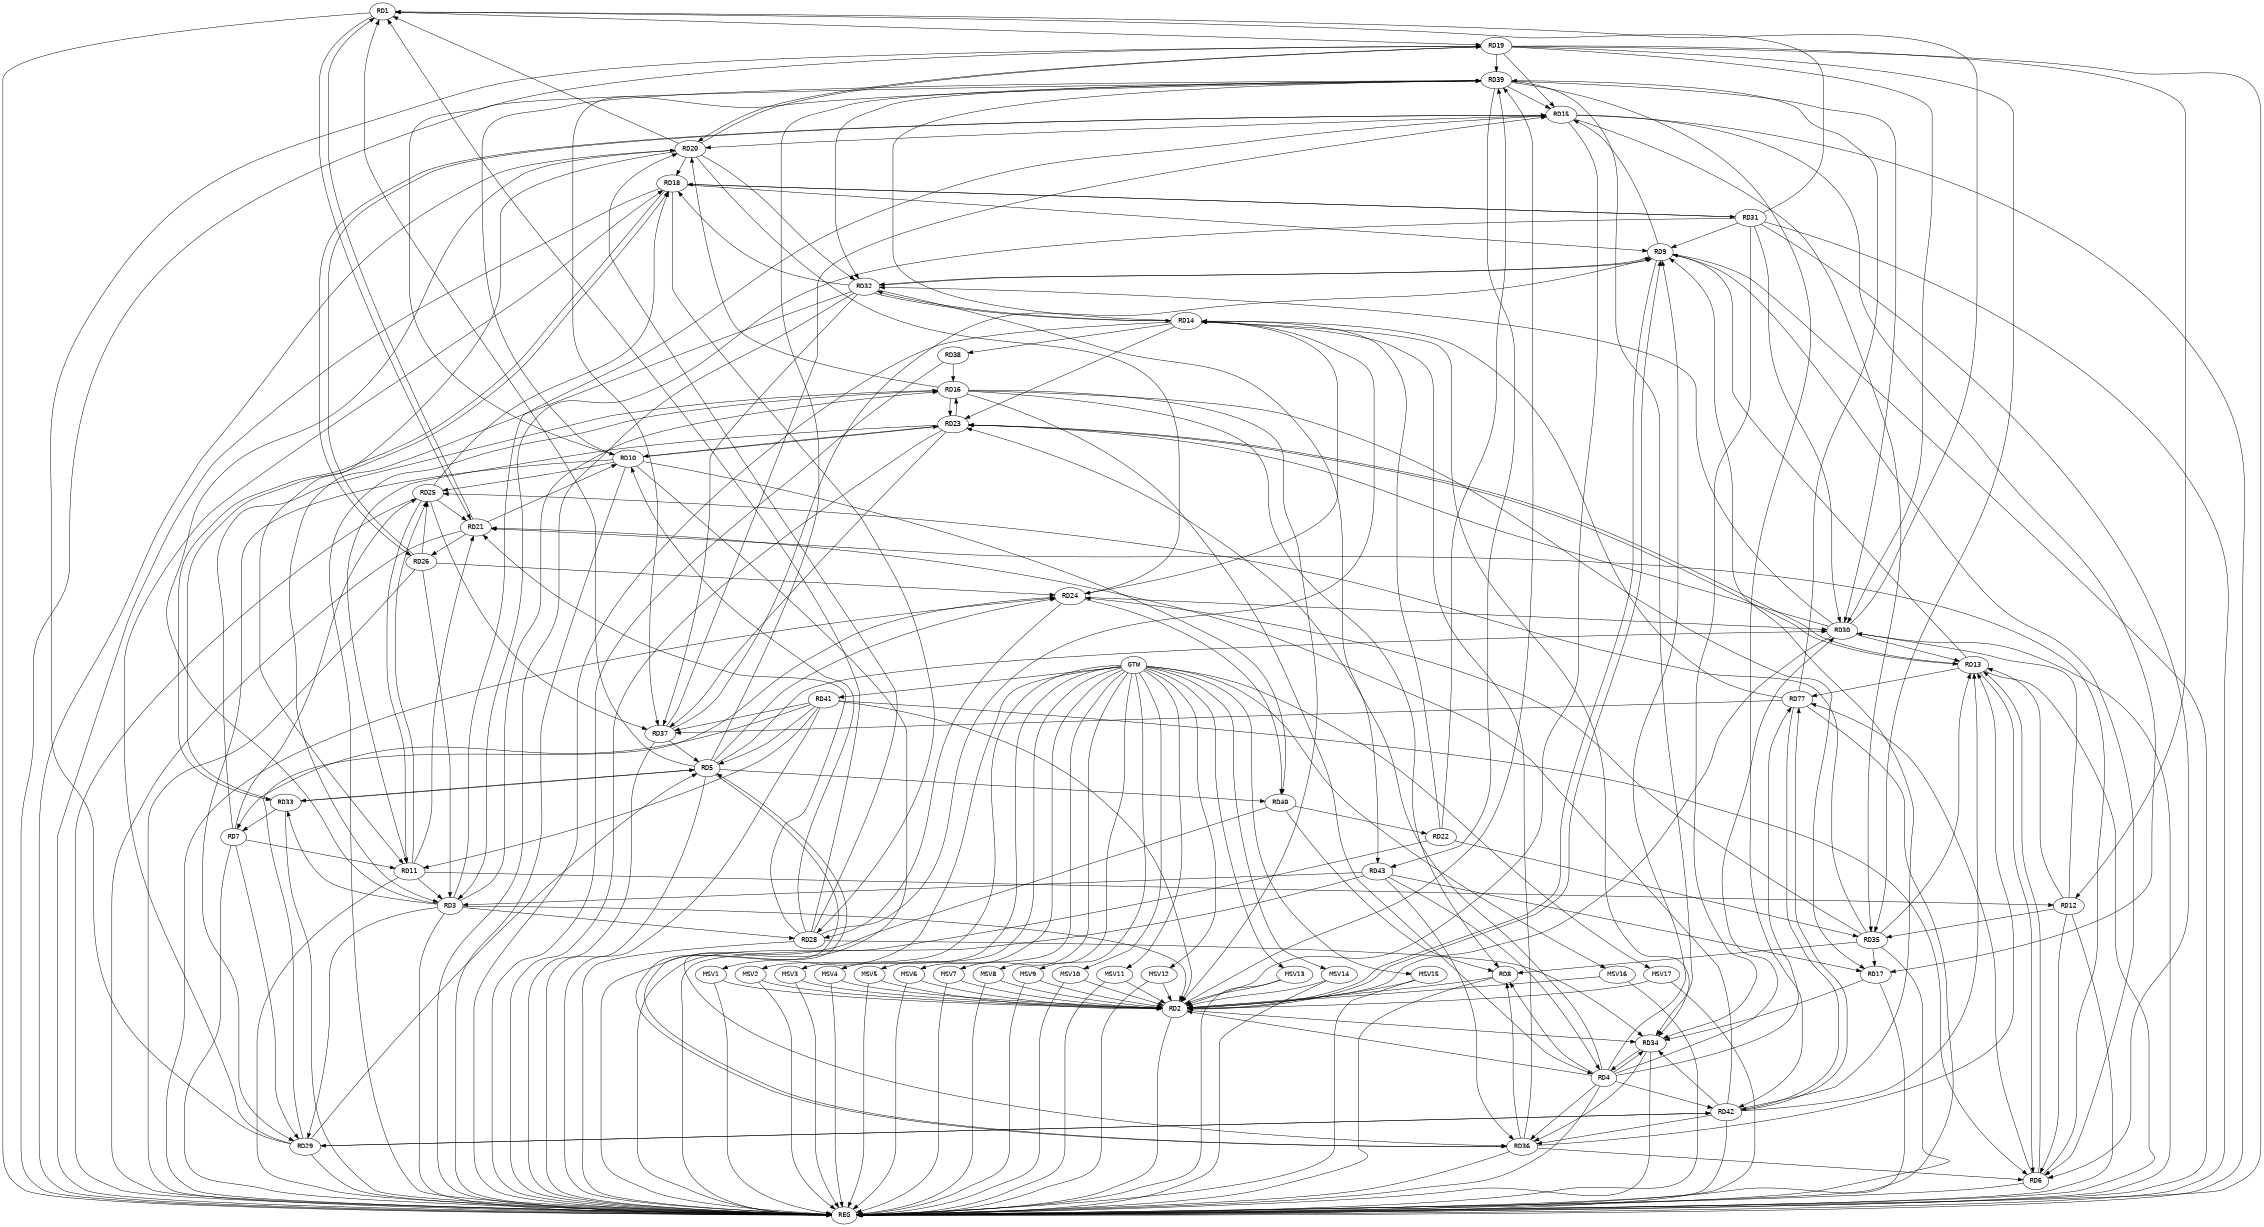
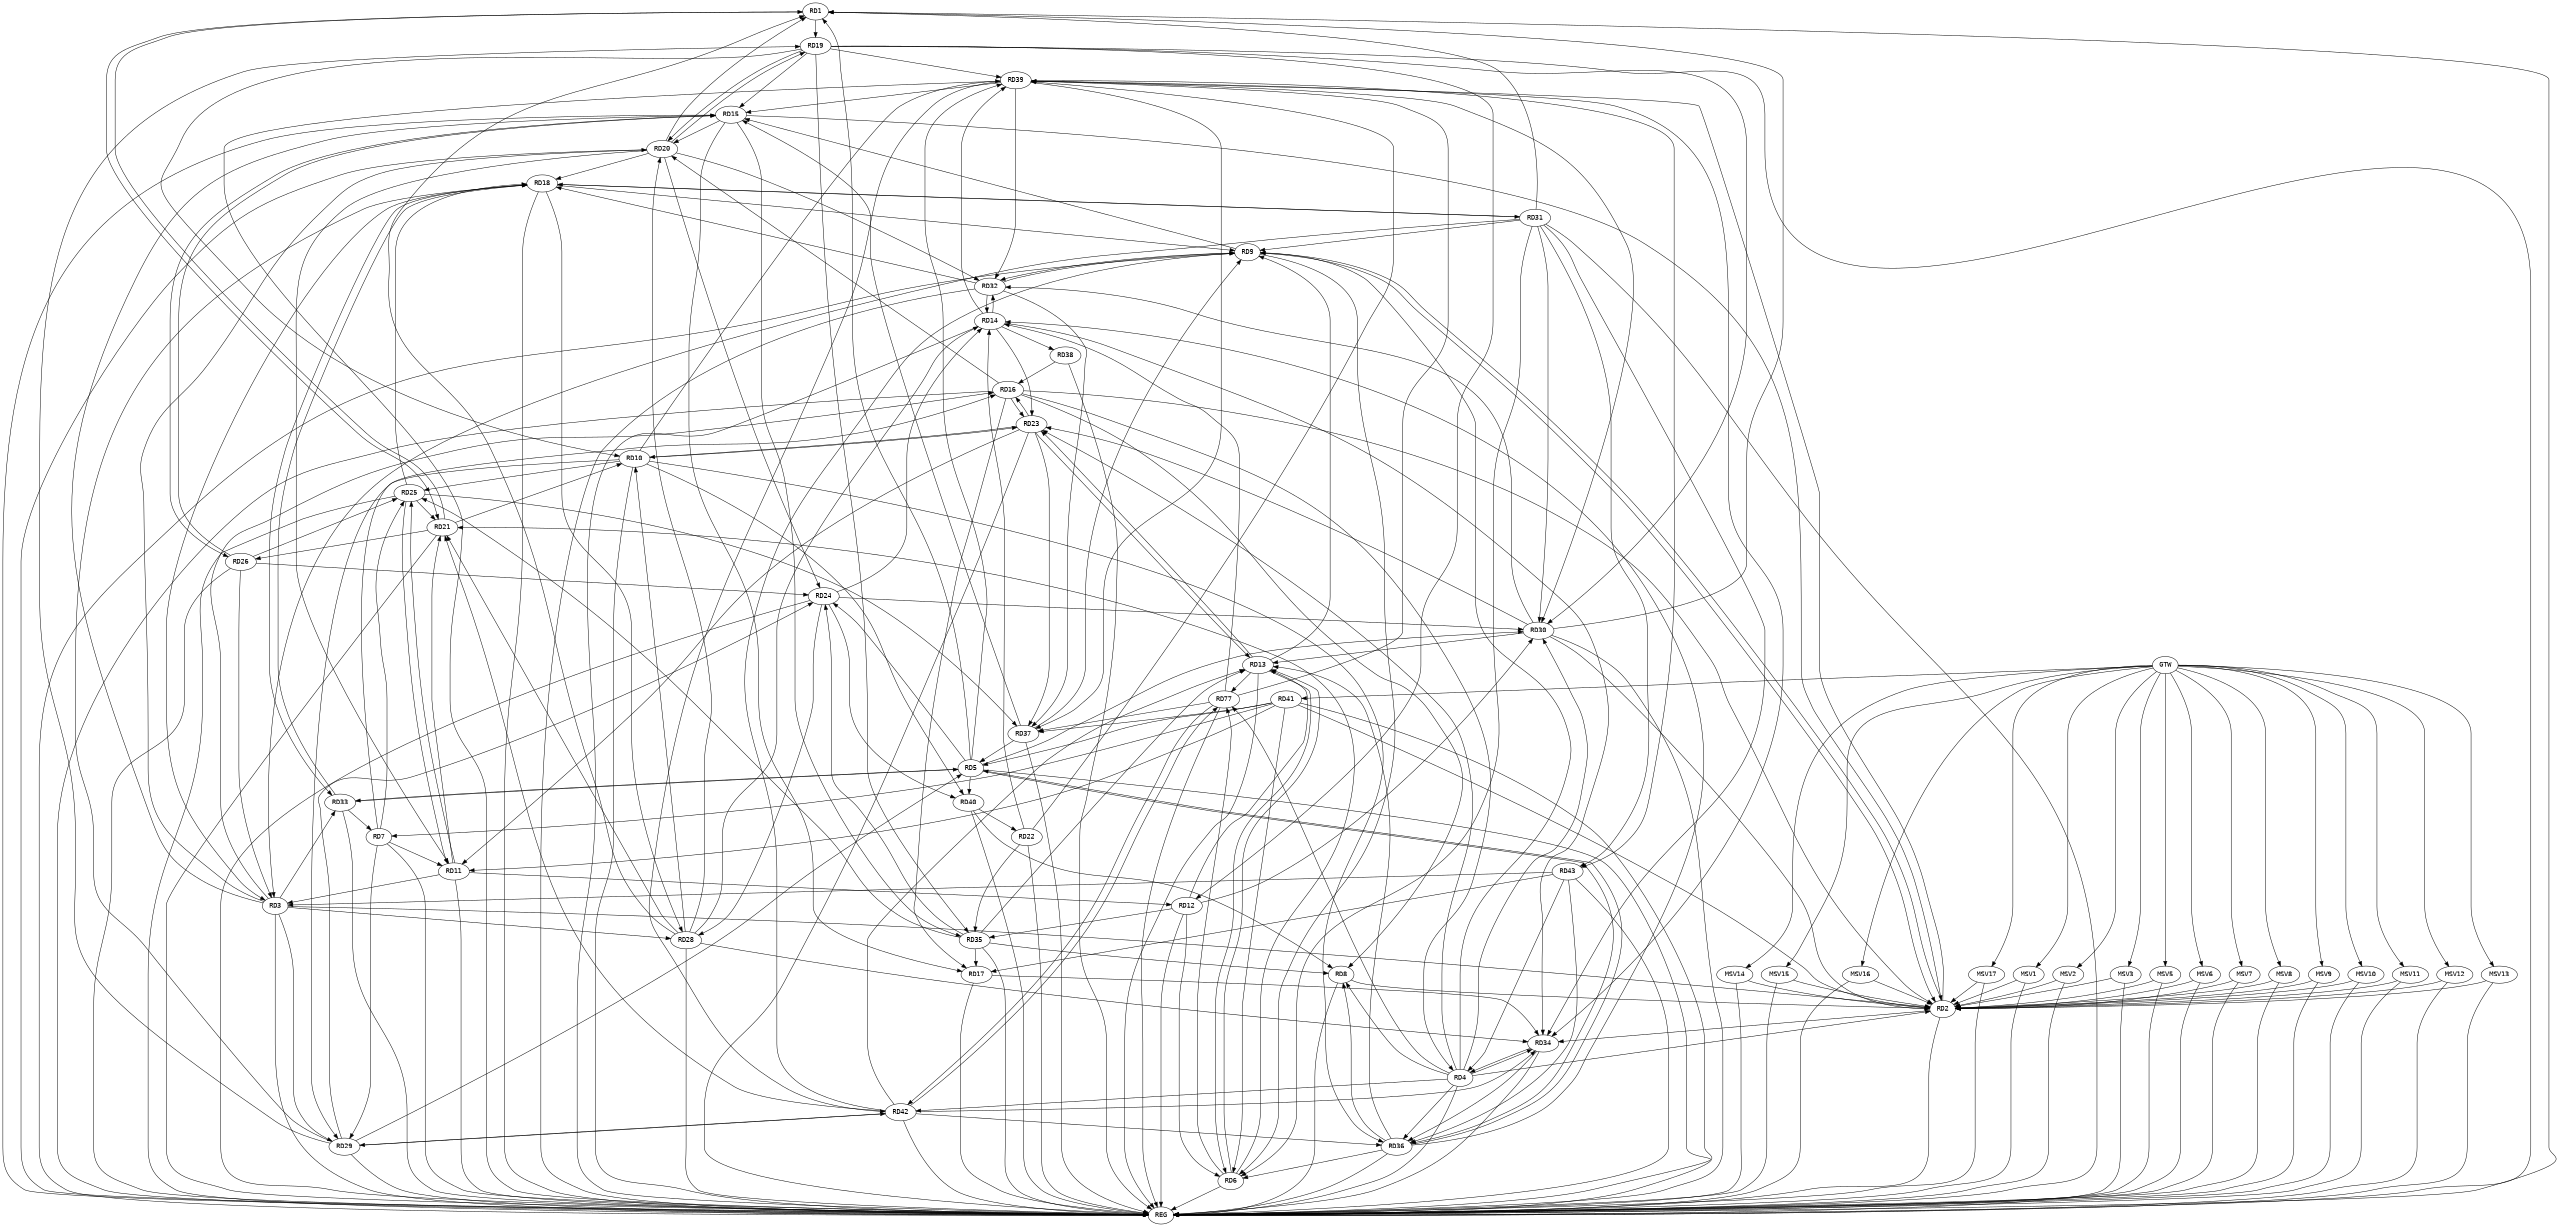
(1299, 426) -> (1612, 536)
(364, 472) -> (210, 472)
(830, 975) -> none
